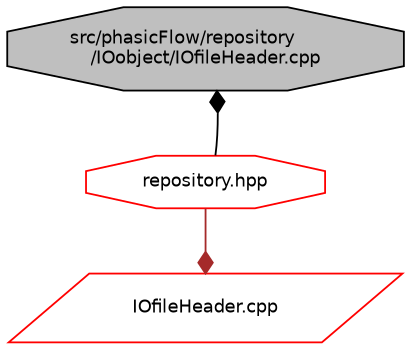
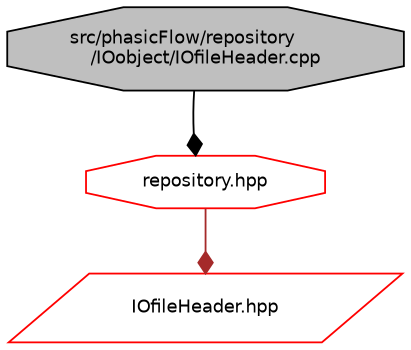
(217, 134) -> (193, 112)
(206, 308) -> (206, 308)
